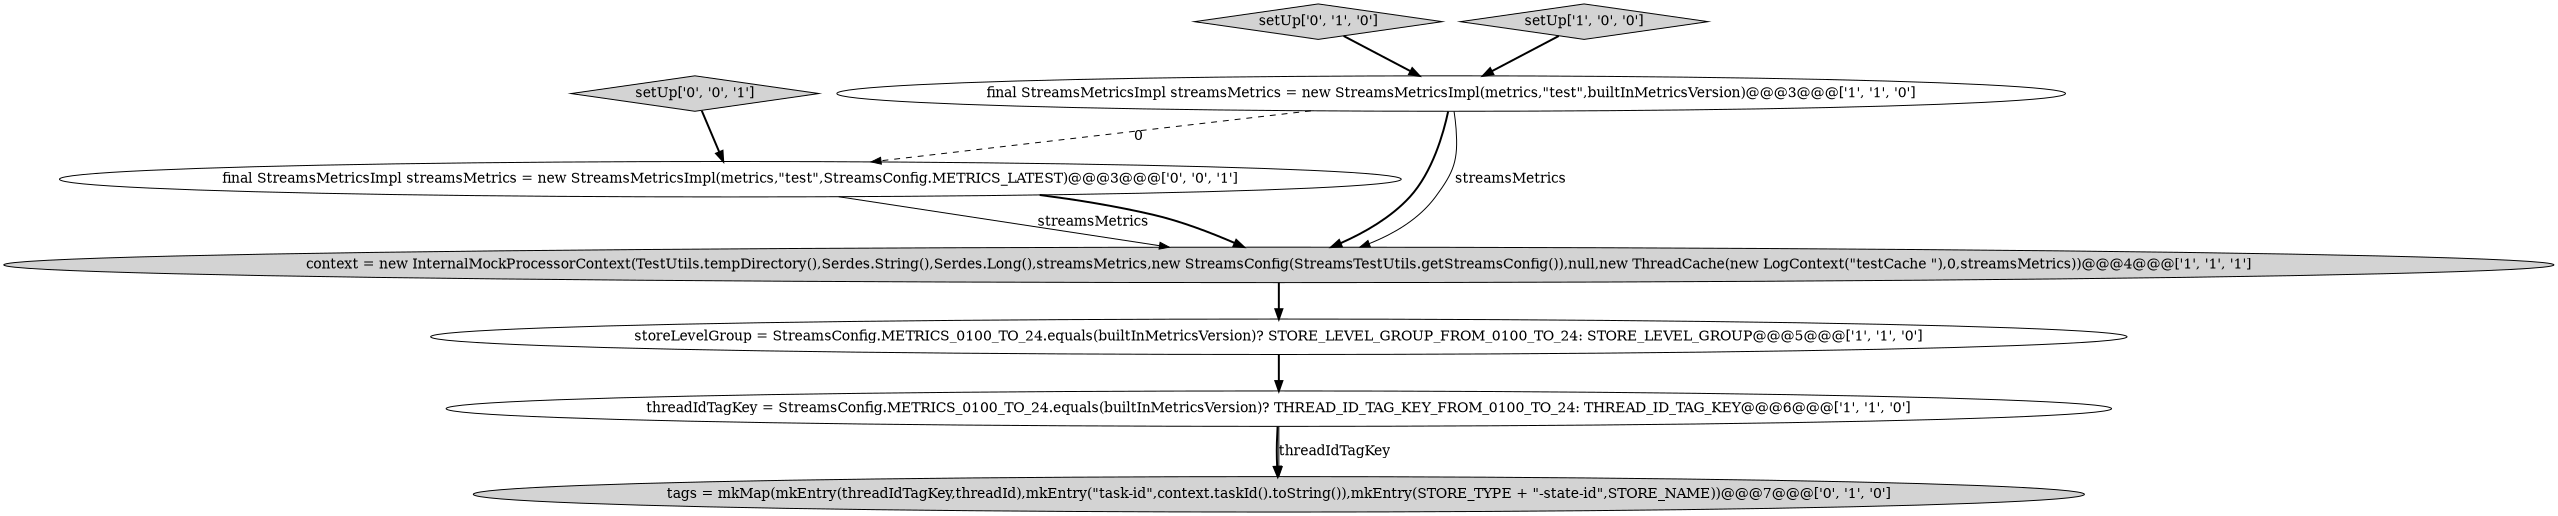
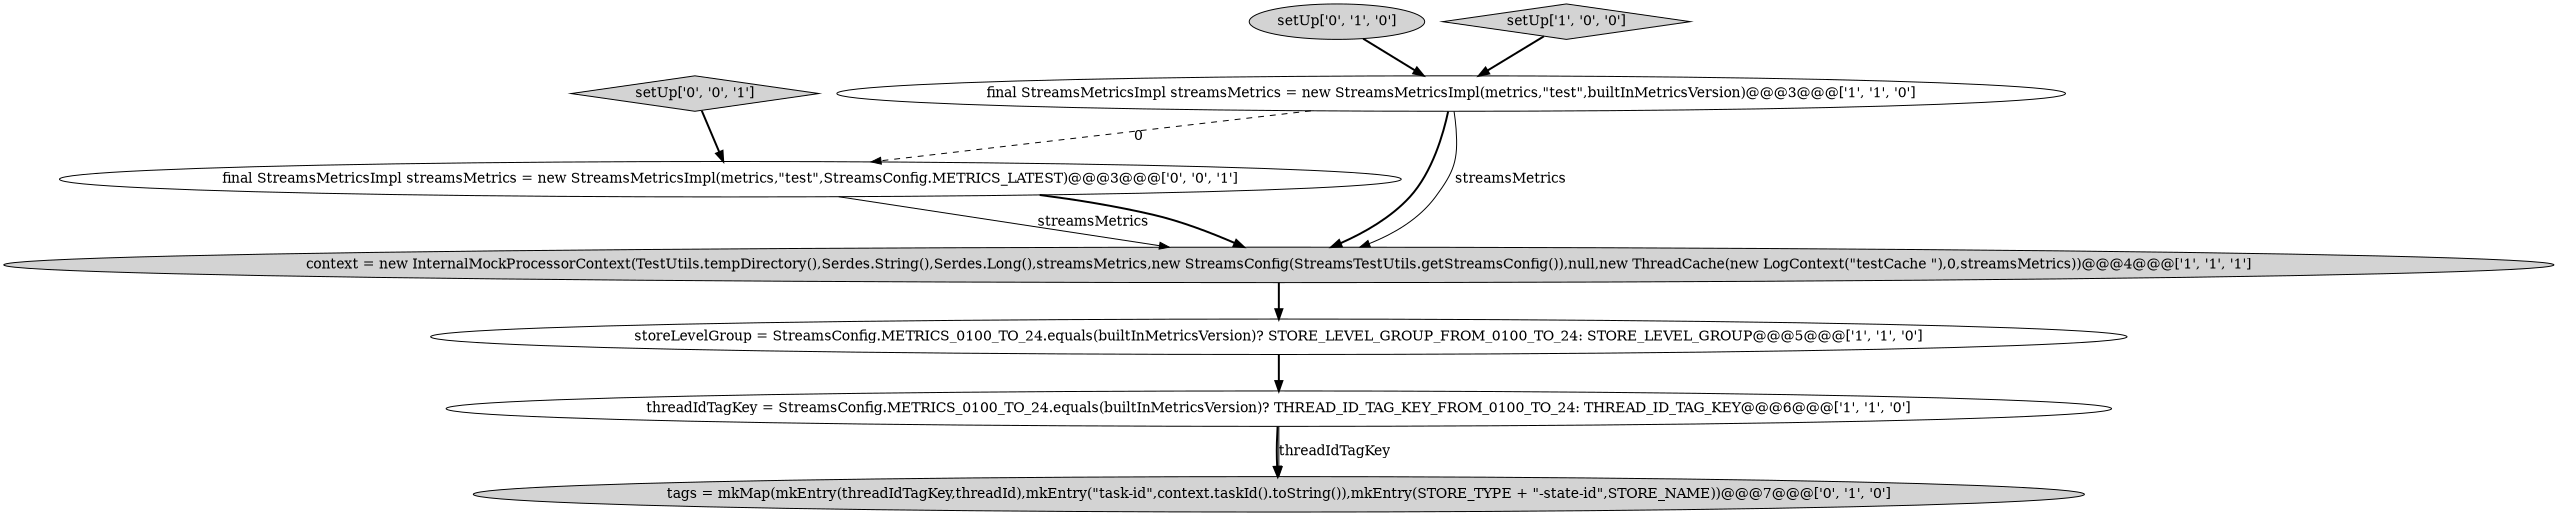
(1318, 22) -> (1337, 22)
